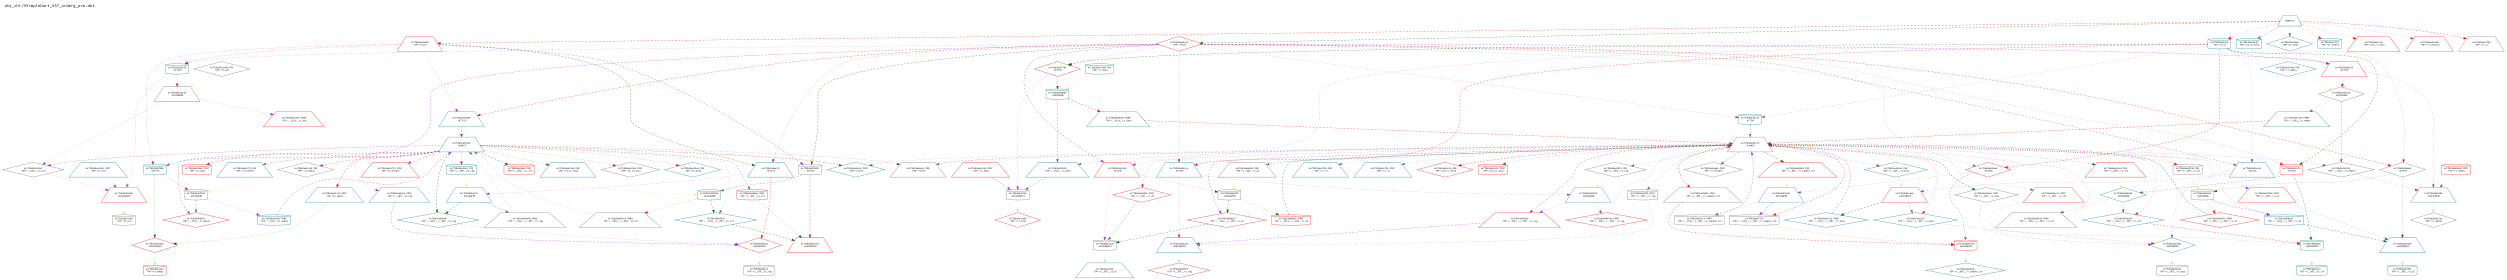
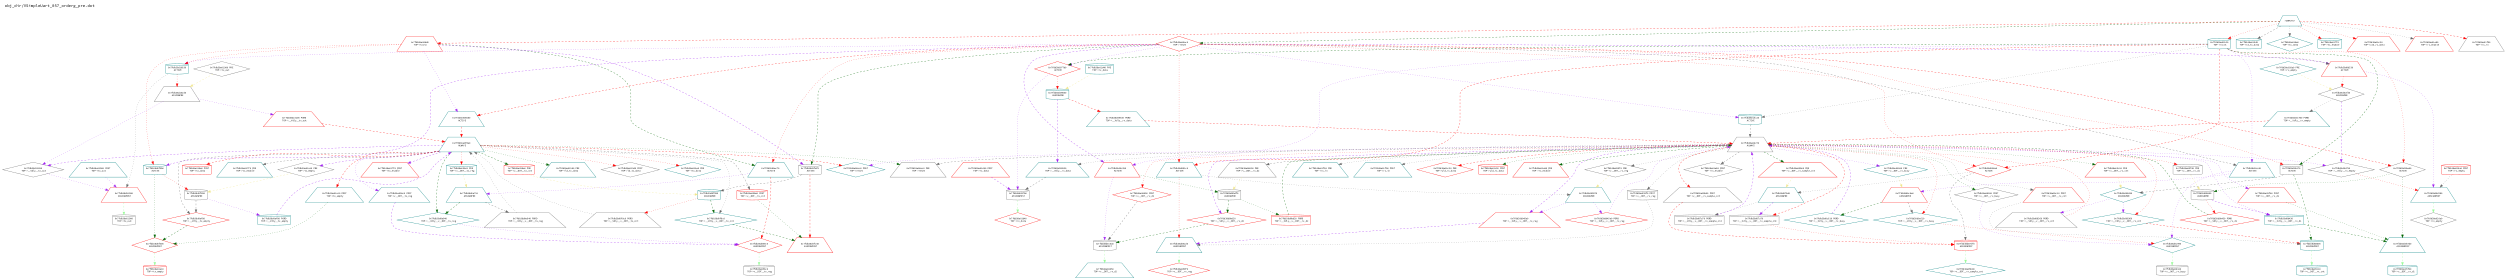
(1609, 58) -> (1609, 58)
none -> (382, 133)
(1929, 159) -> (1929, 159)
none -> (1541, 170)
(2291, 170) -> (2291, 170)
none -> (176, 232)
